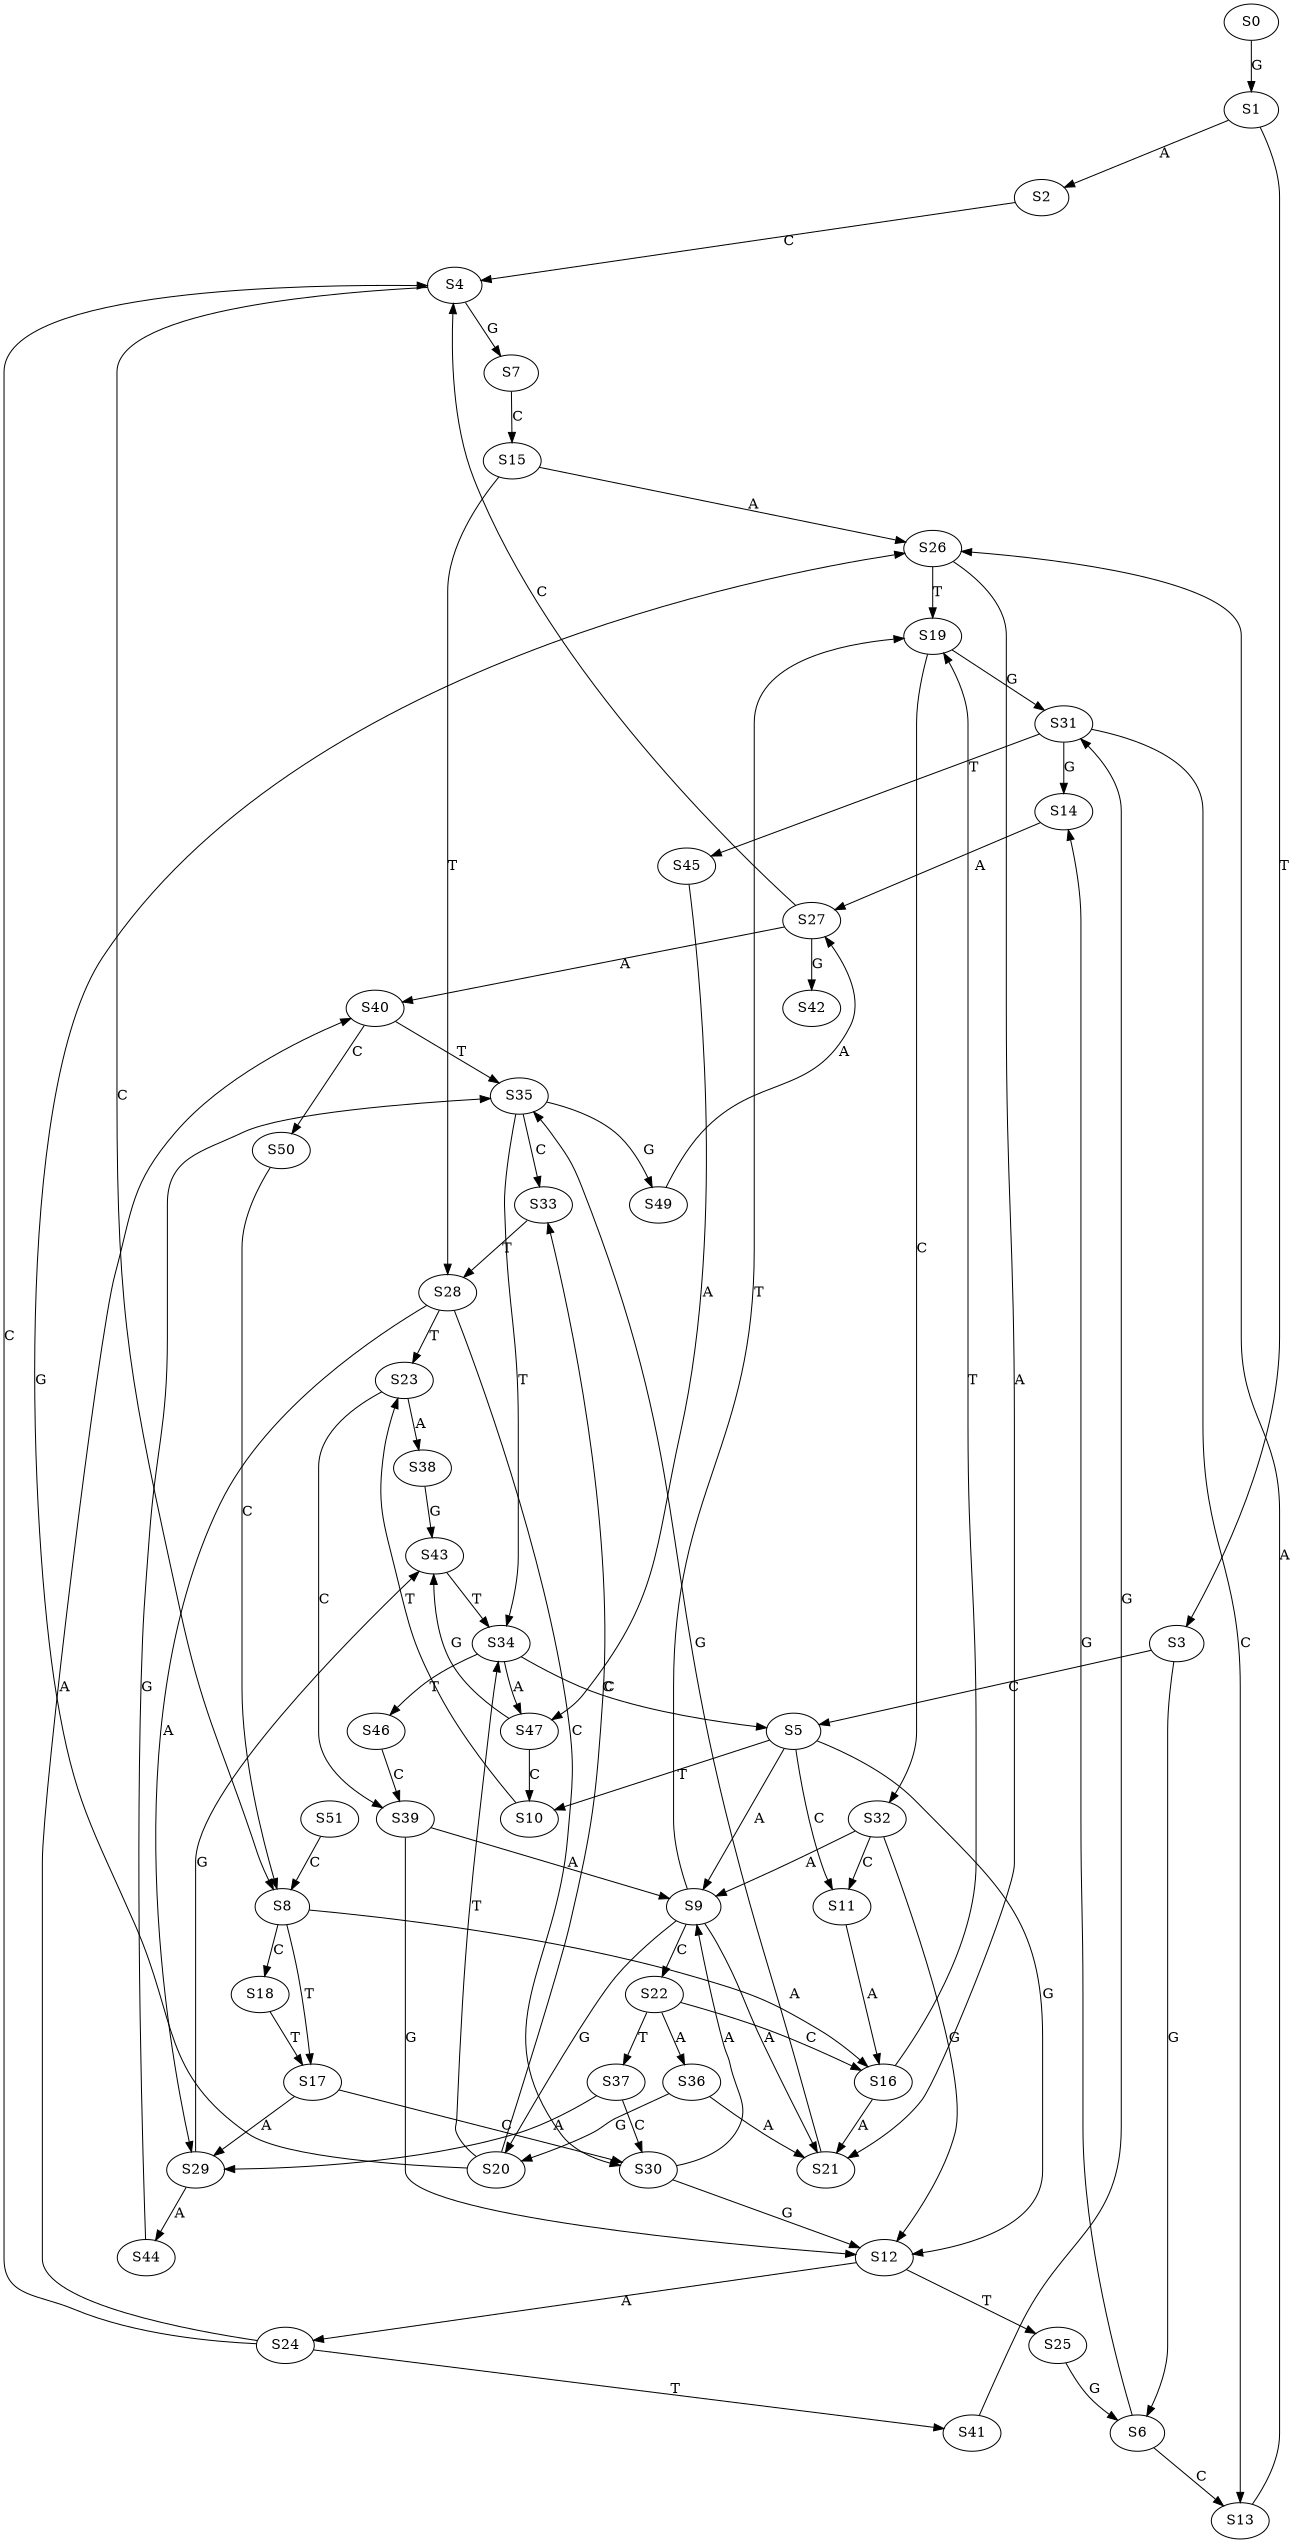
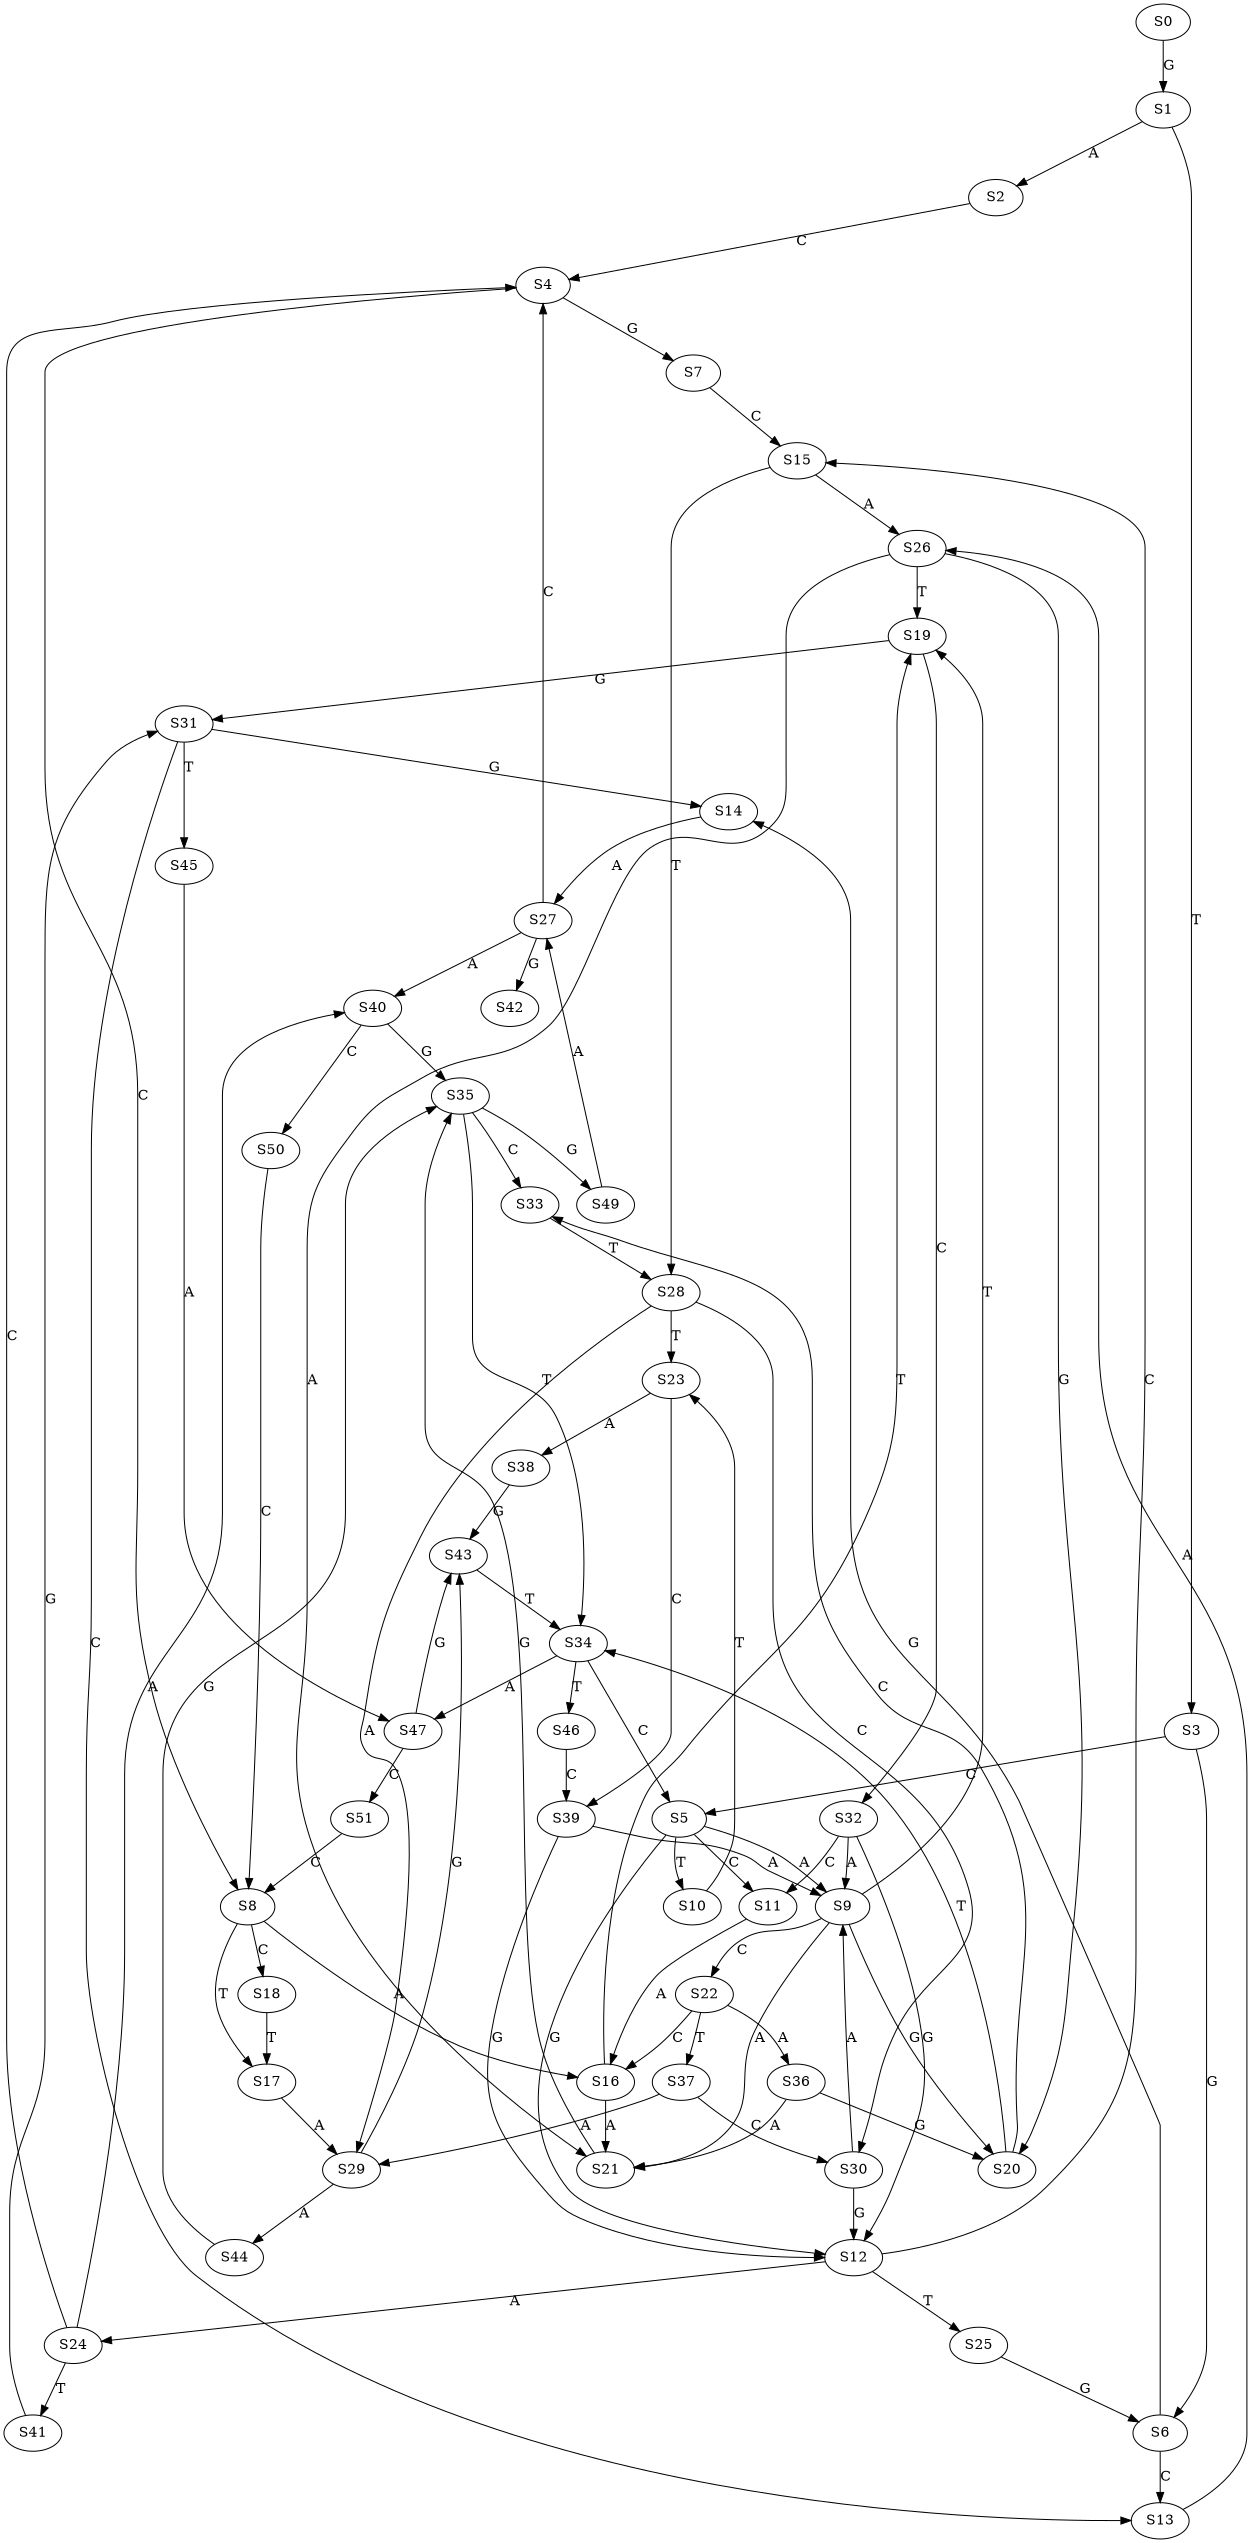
(462, 1052) -> (427, 1052)
(40, 1222) -> (1058, 1319)
none -> (1145, 1304)
(529, 1770) -> (389, 1771)
(476, 2125) -> none
